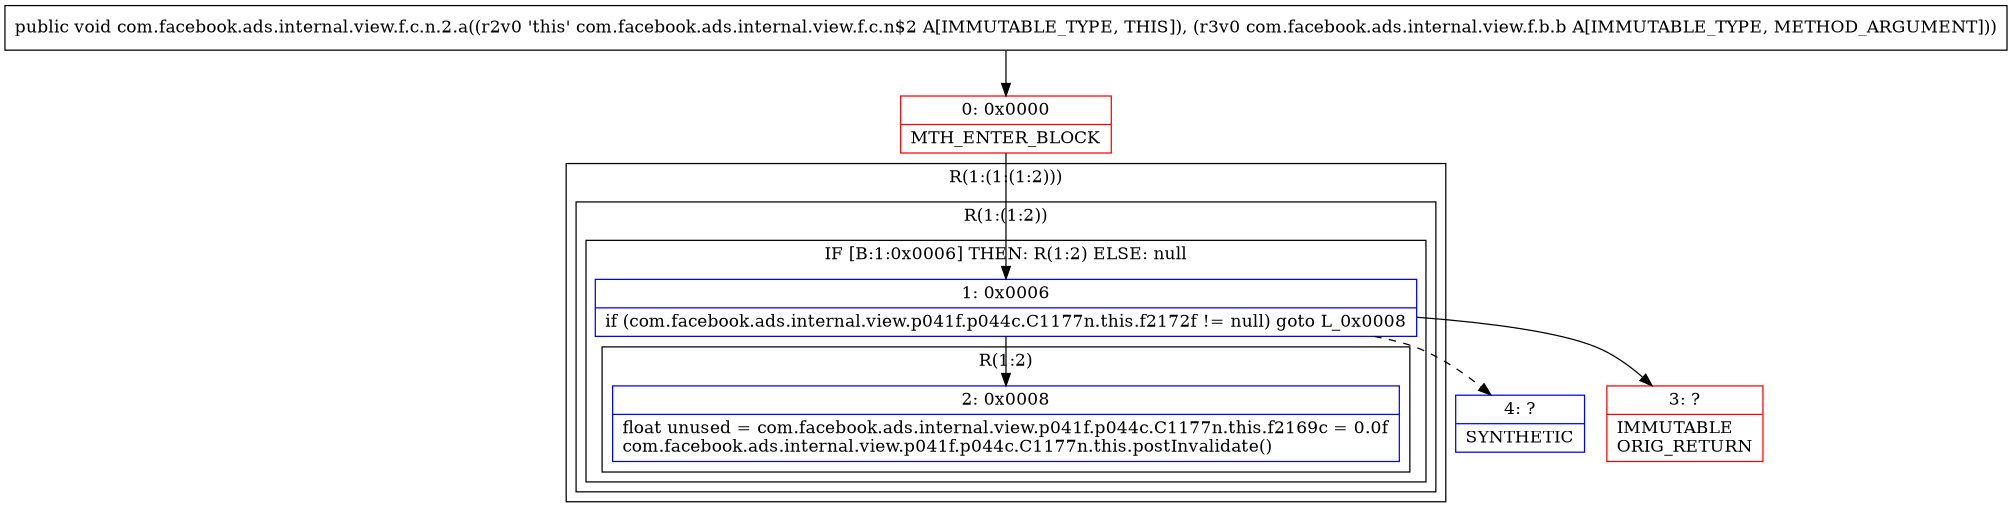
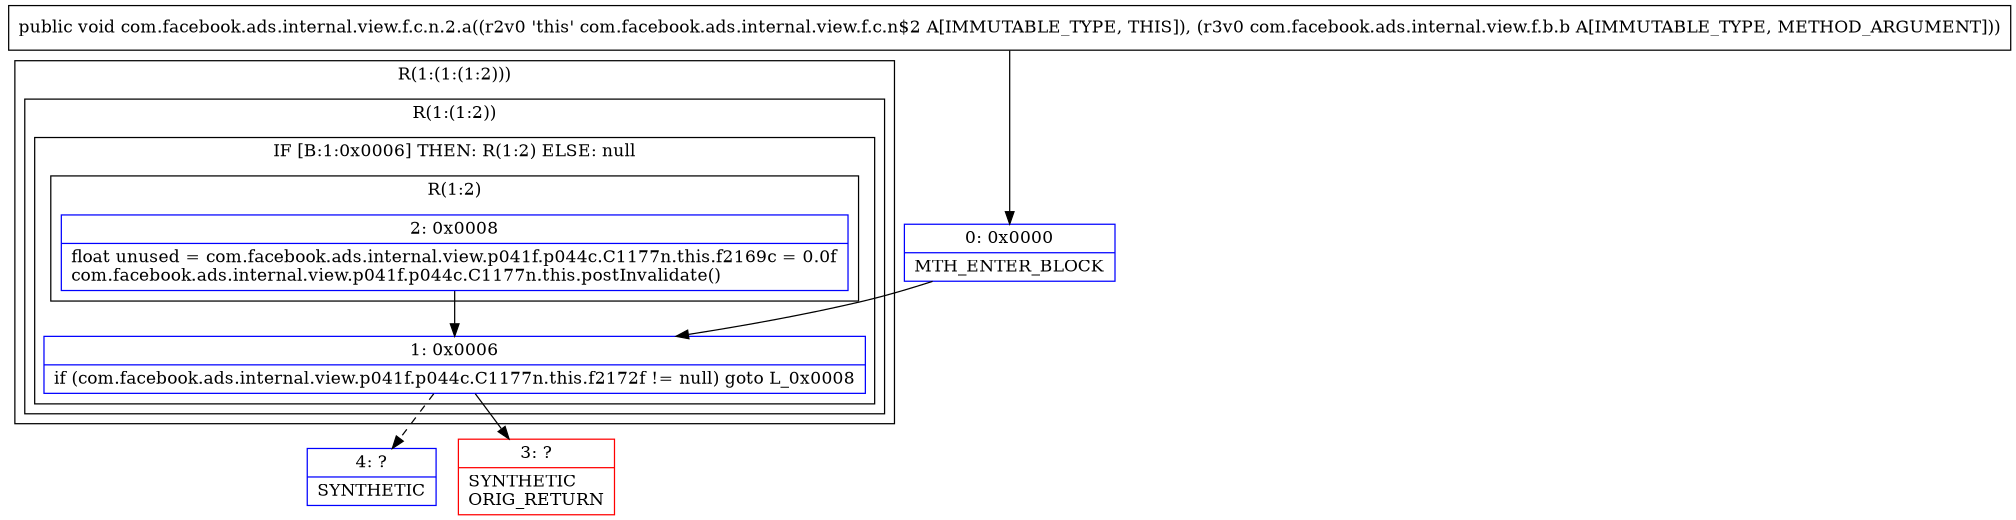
(1006, 125) -> (1010, 253)
(1006, 355) -> (455, 309)
(1675, 428) -> (523, 481)
